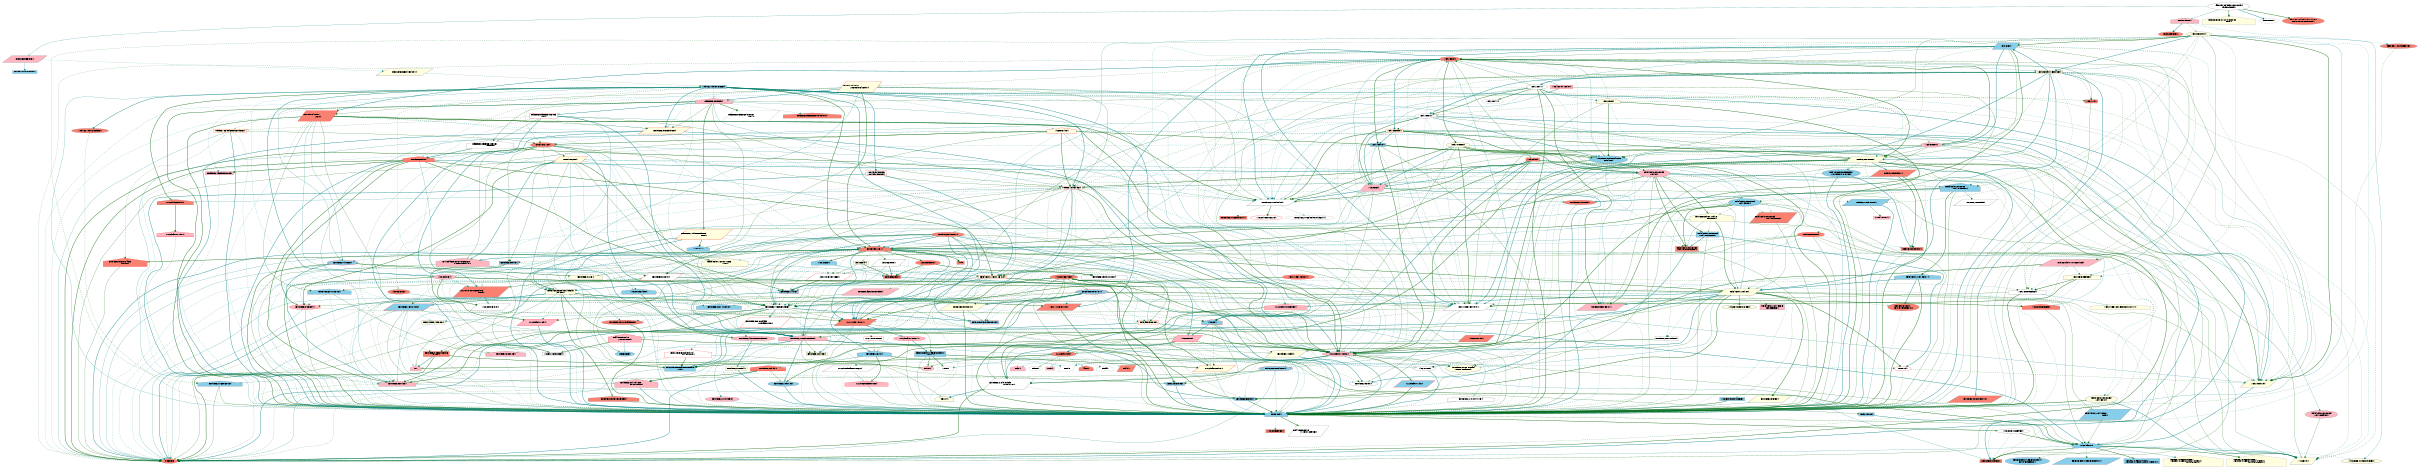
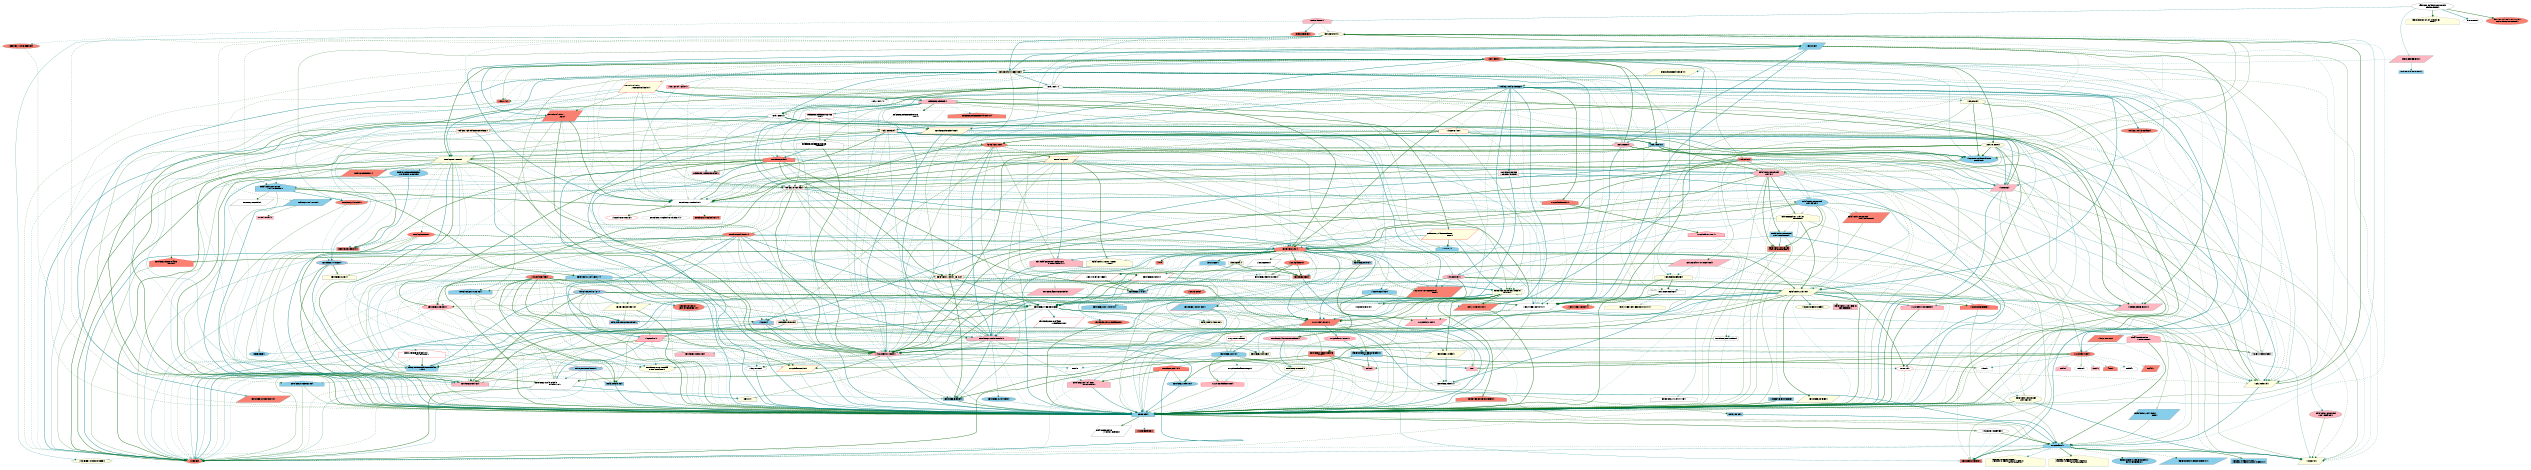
(2329, 177) -> (2253, 43)
(1683, 280) -> (1624, 300)
(1414, 384) -> none
(722, 399) -> (999, 399)
